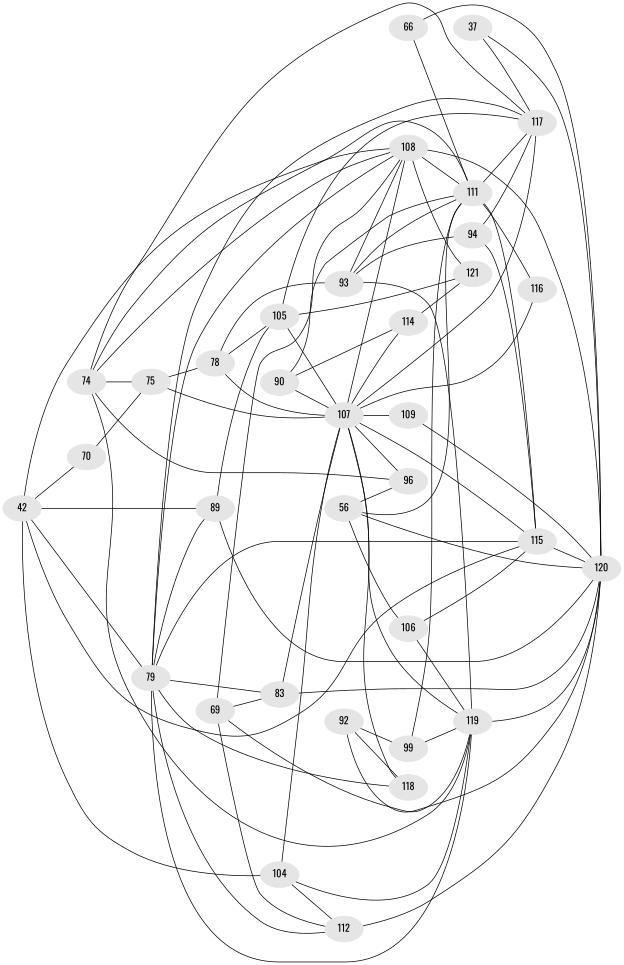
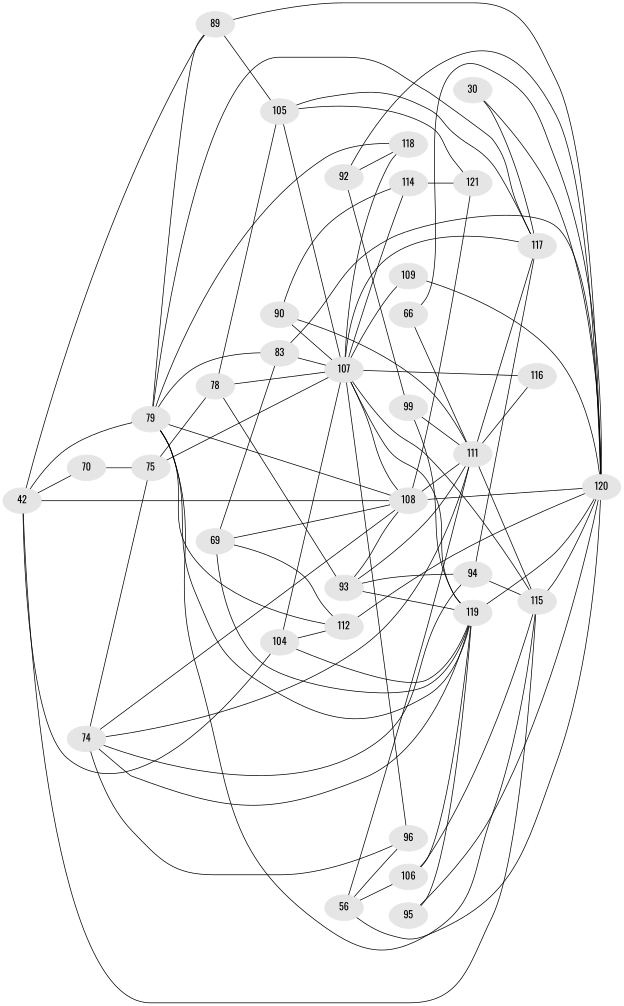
(473, 28) -> (473, 90)
(264, 86) -> (331, 765)
none -> (408, 916)
